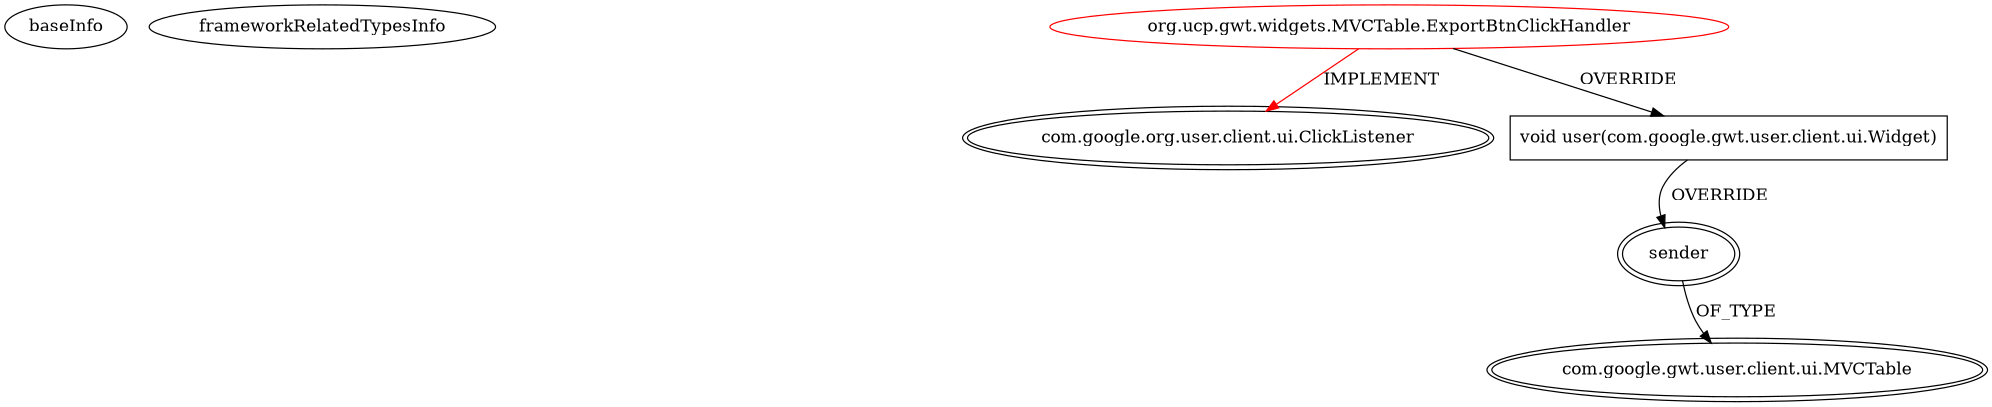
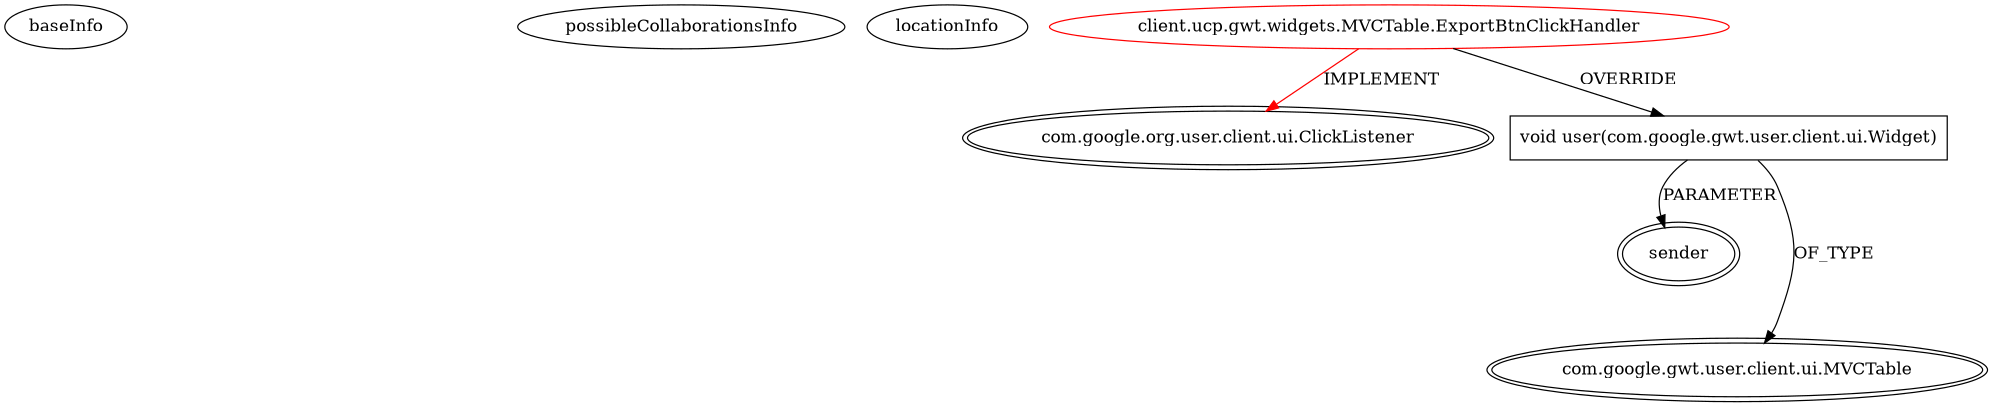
(322, 27) -> none
none -> (681, 27)
none -> (947, 27)
(1389, 27) -> (1389, 27)
(1720, 196) -> (1720, 196)
(1690, 308) -> (1793, 244)
